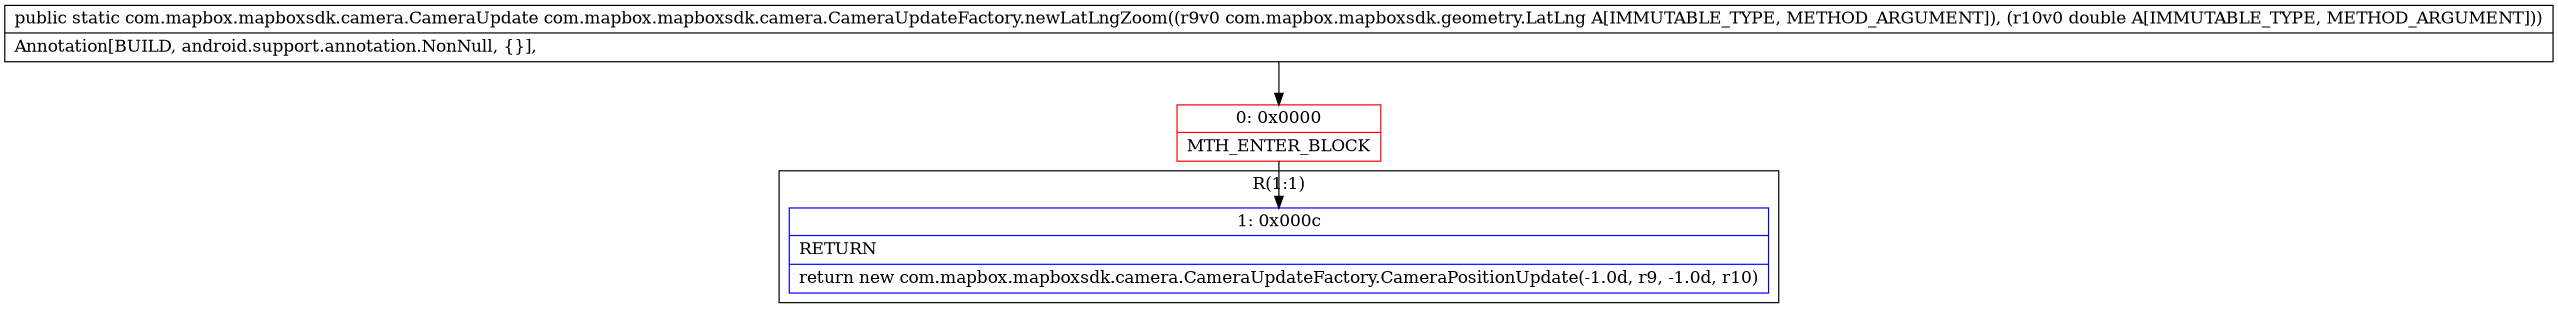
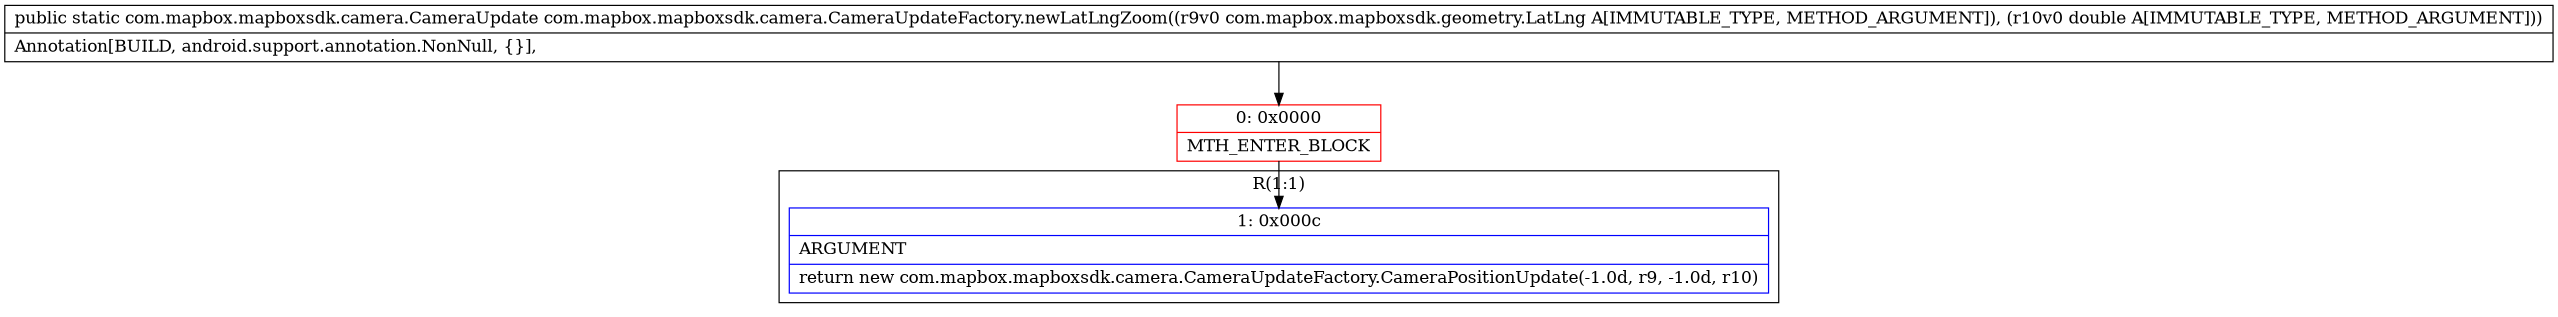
(838, 249) -> (853, 249)
